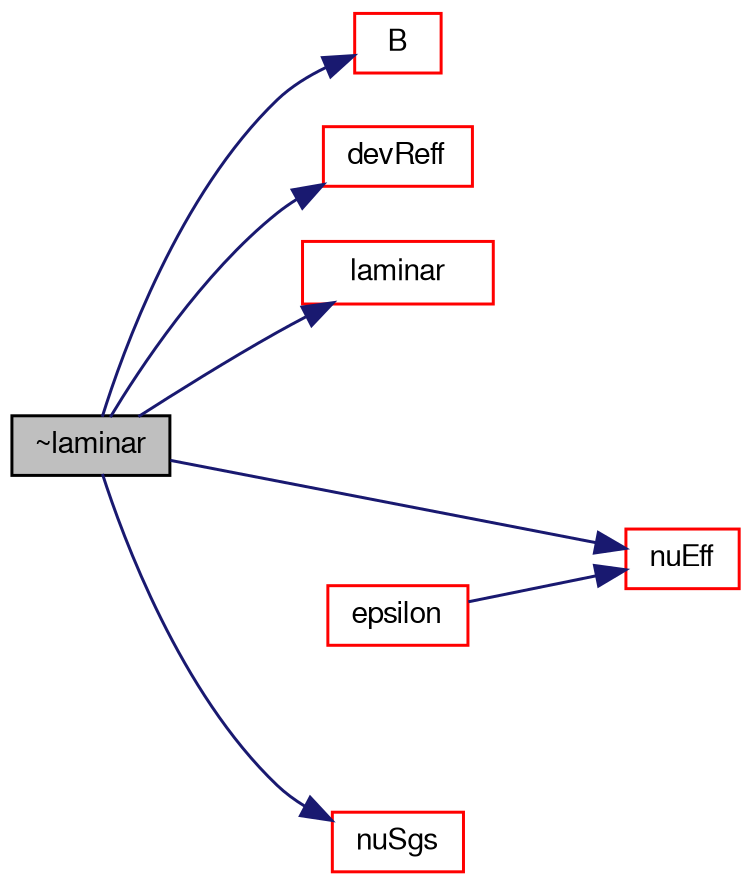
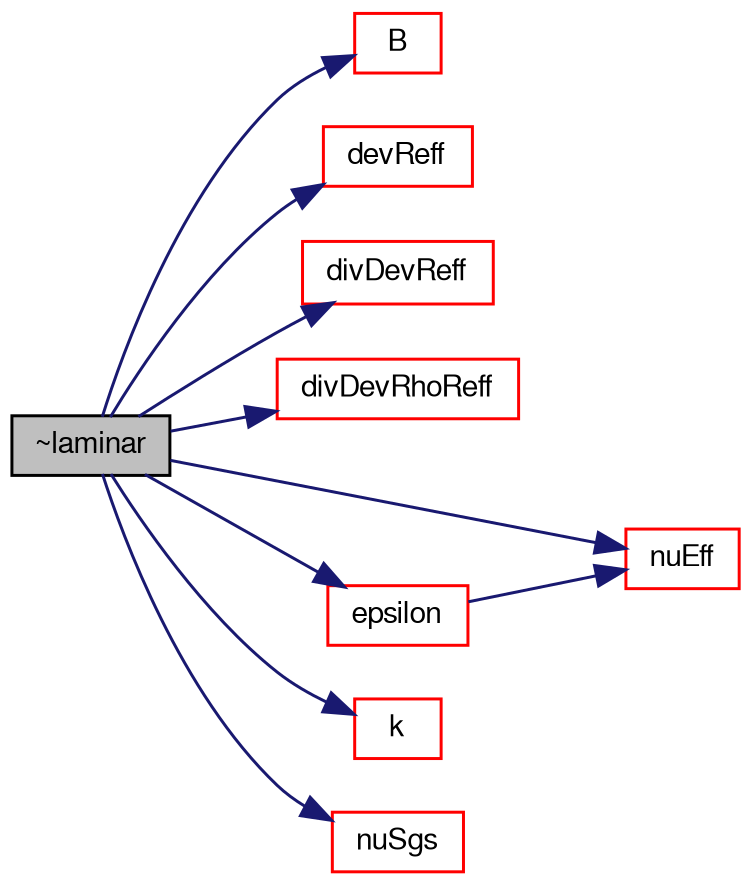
(398, 273) -> (398, 273)
none -> (398, 389)
none -> (231, 523)
none -> (398, 729)
